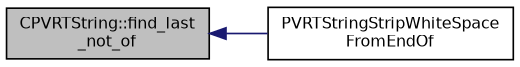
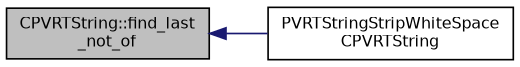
(391, 34) -> (391, 34)
